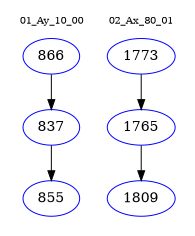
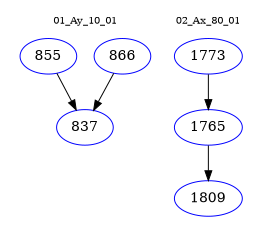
(52, 21) -> (85, 21)
(51, 158) -> (64, 87)
